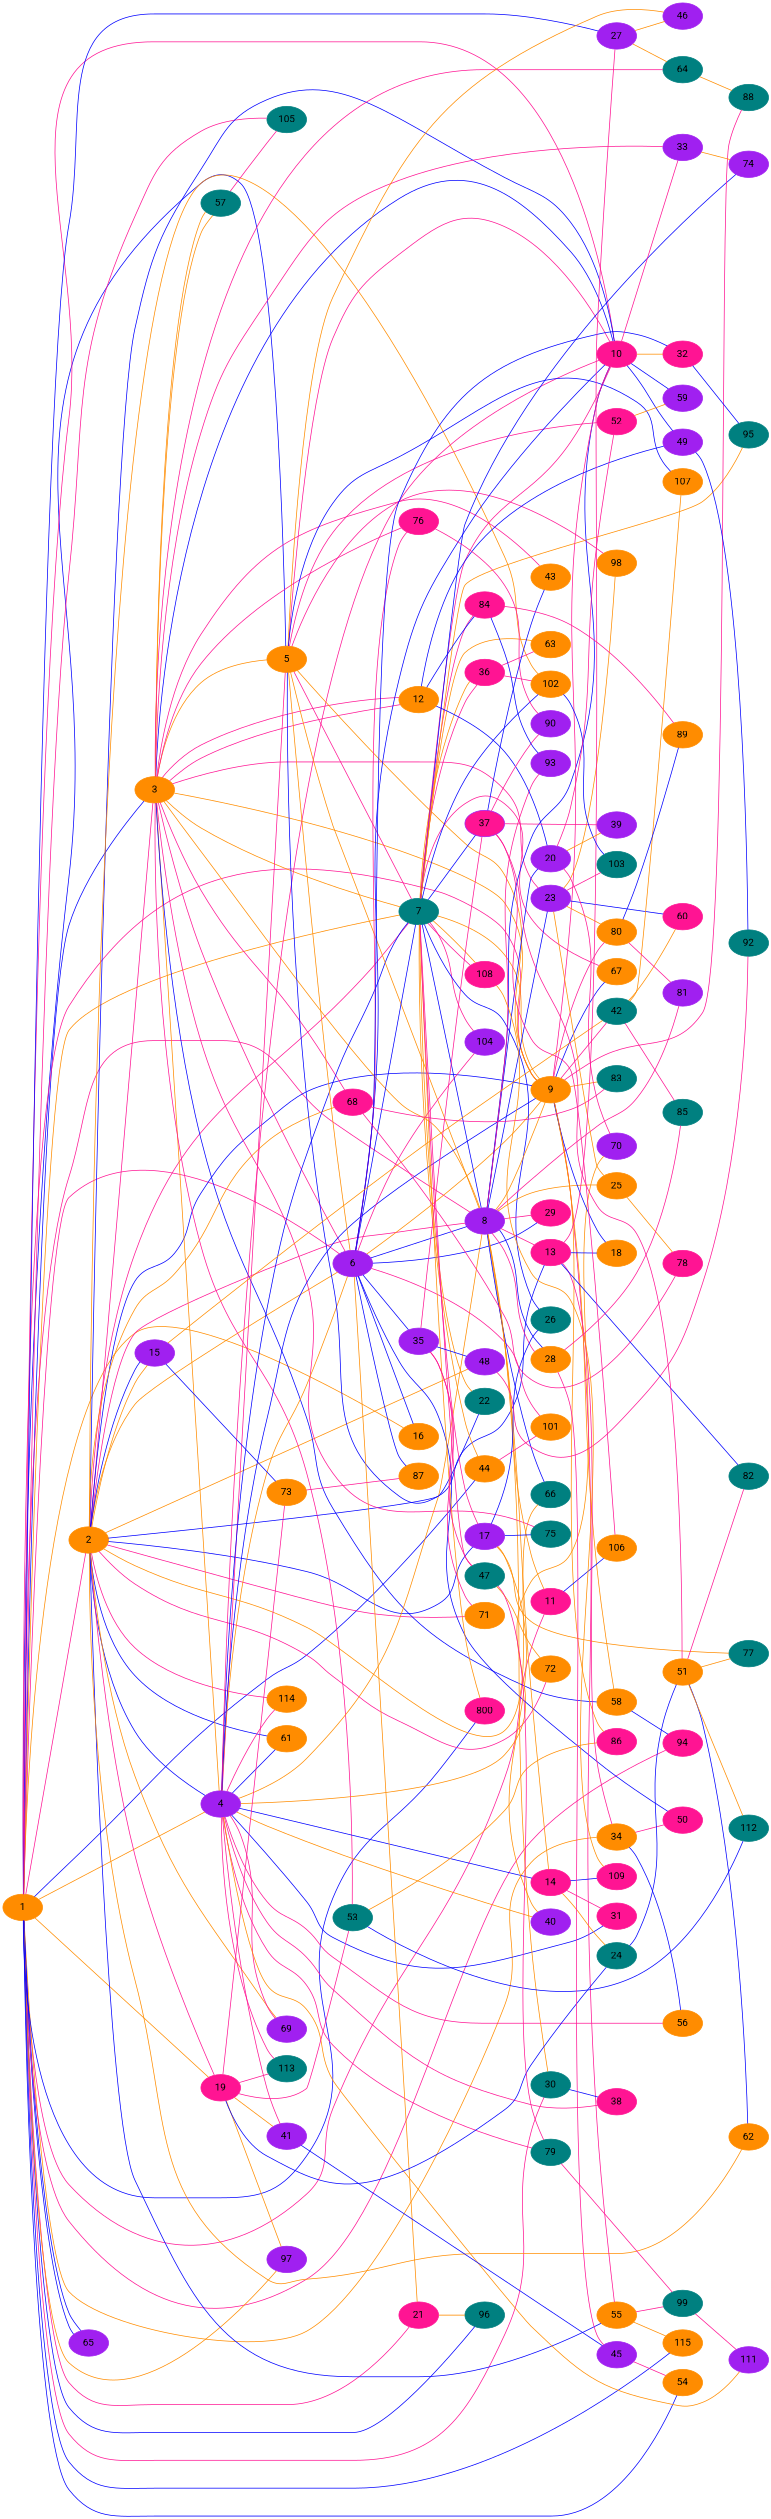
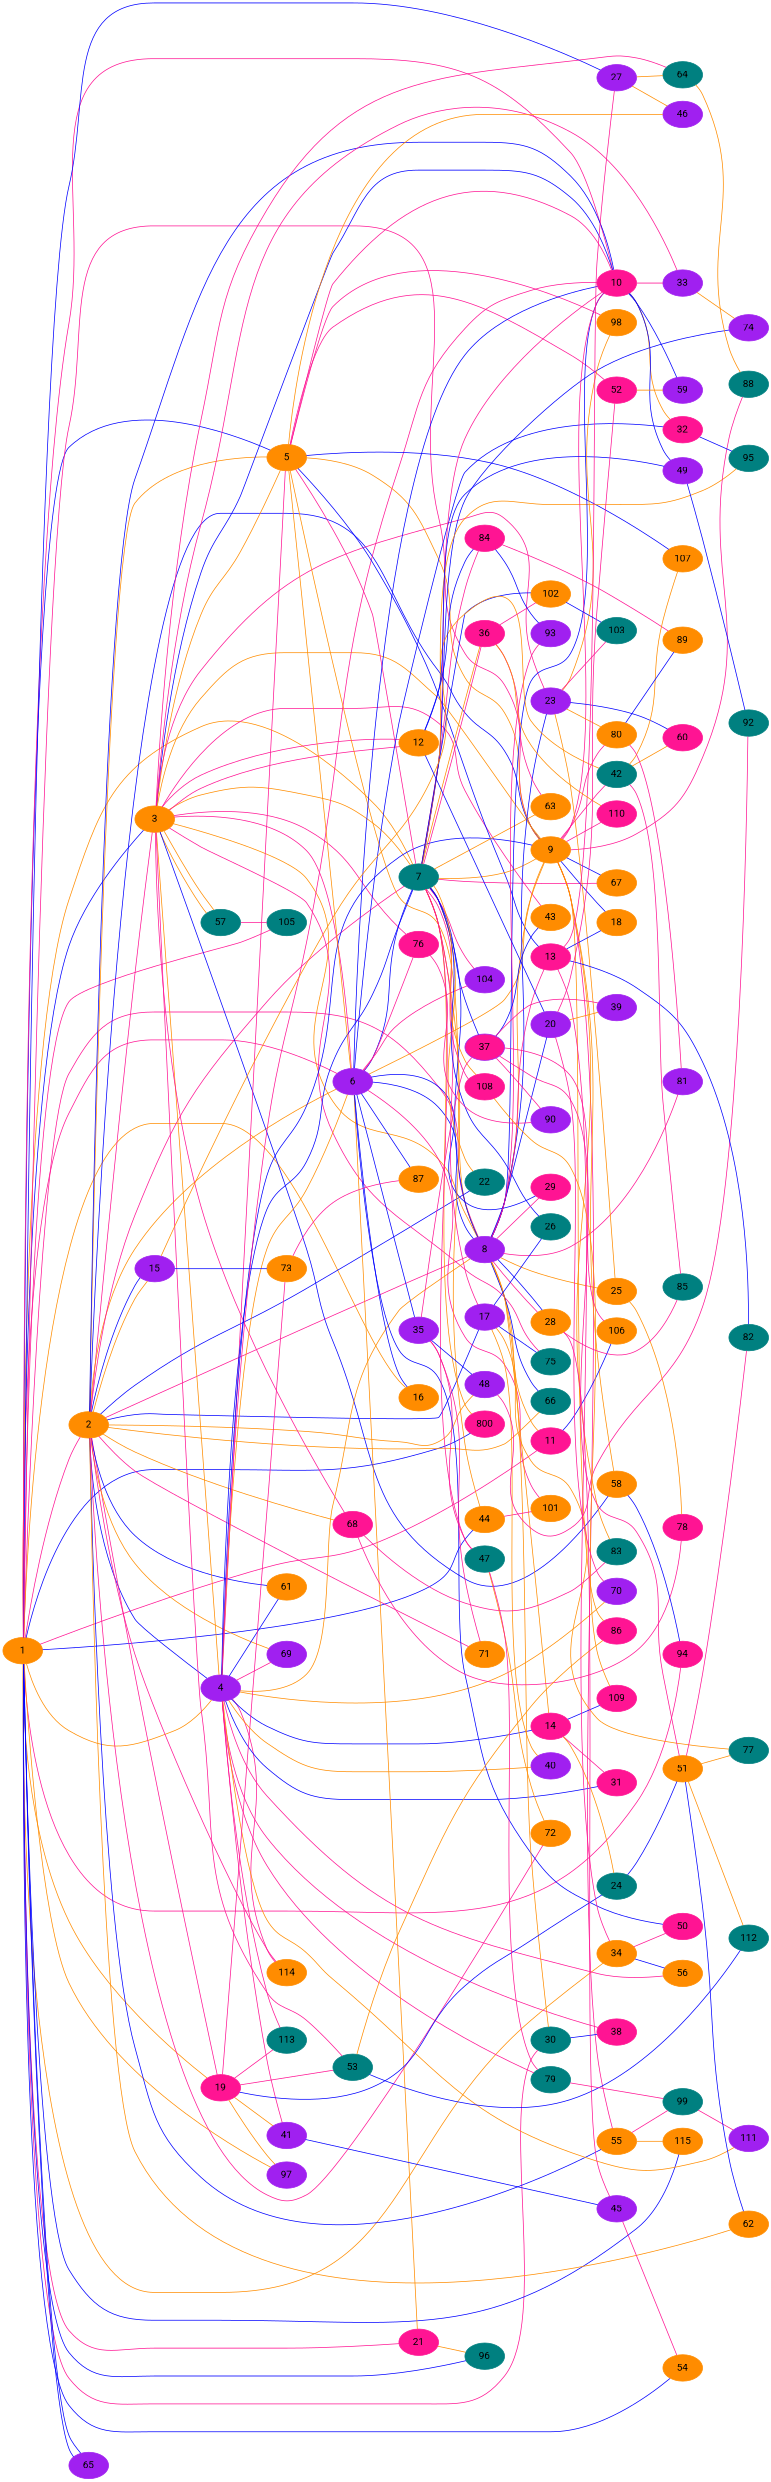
(127, 533) -> (104, 884)
none -> (617, 814)
